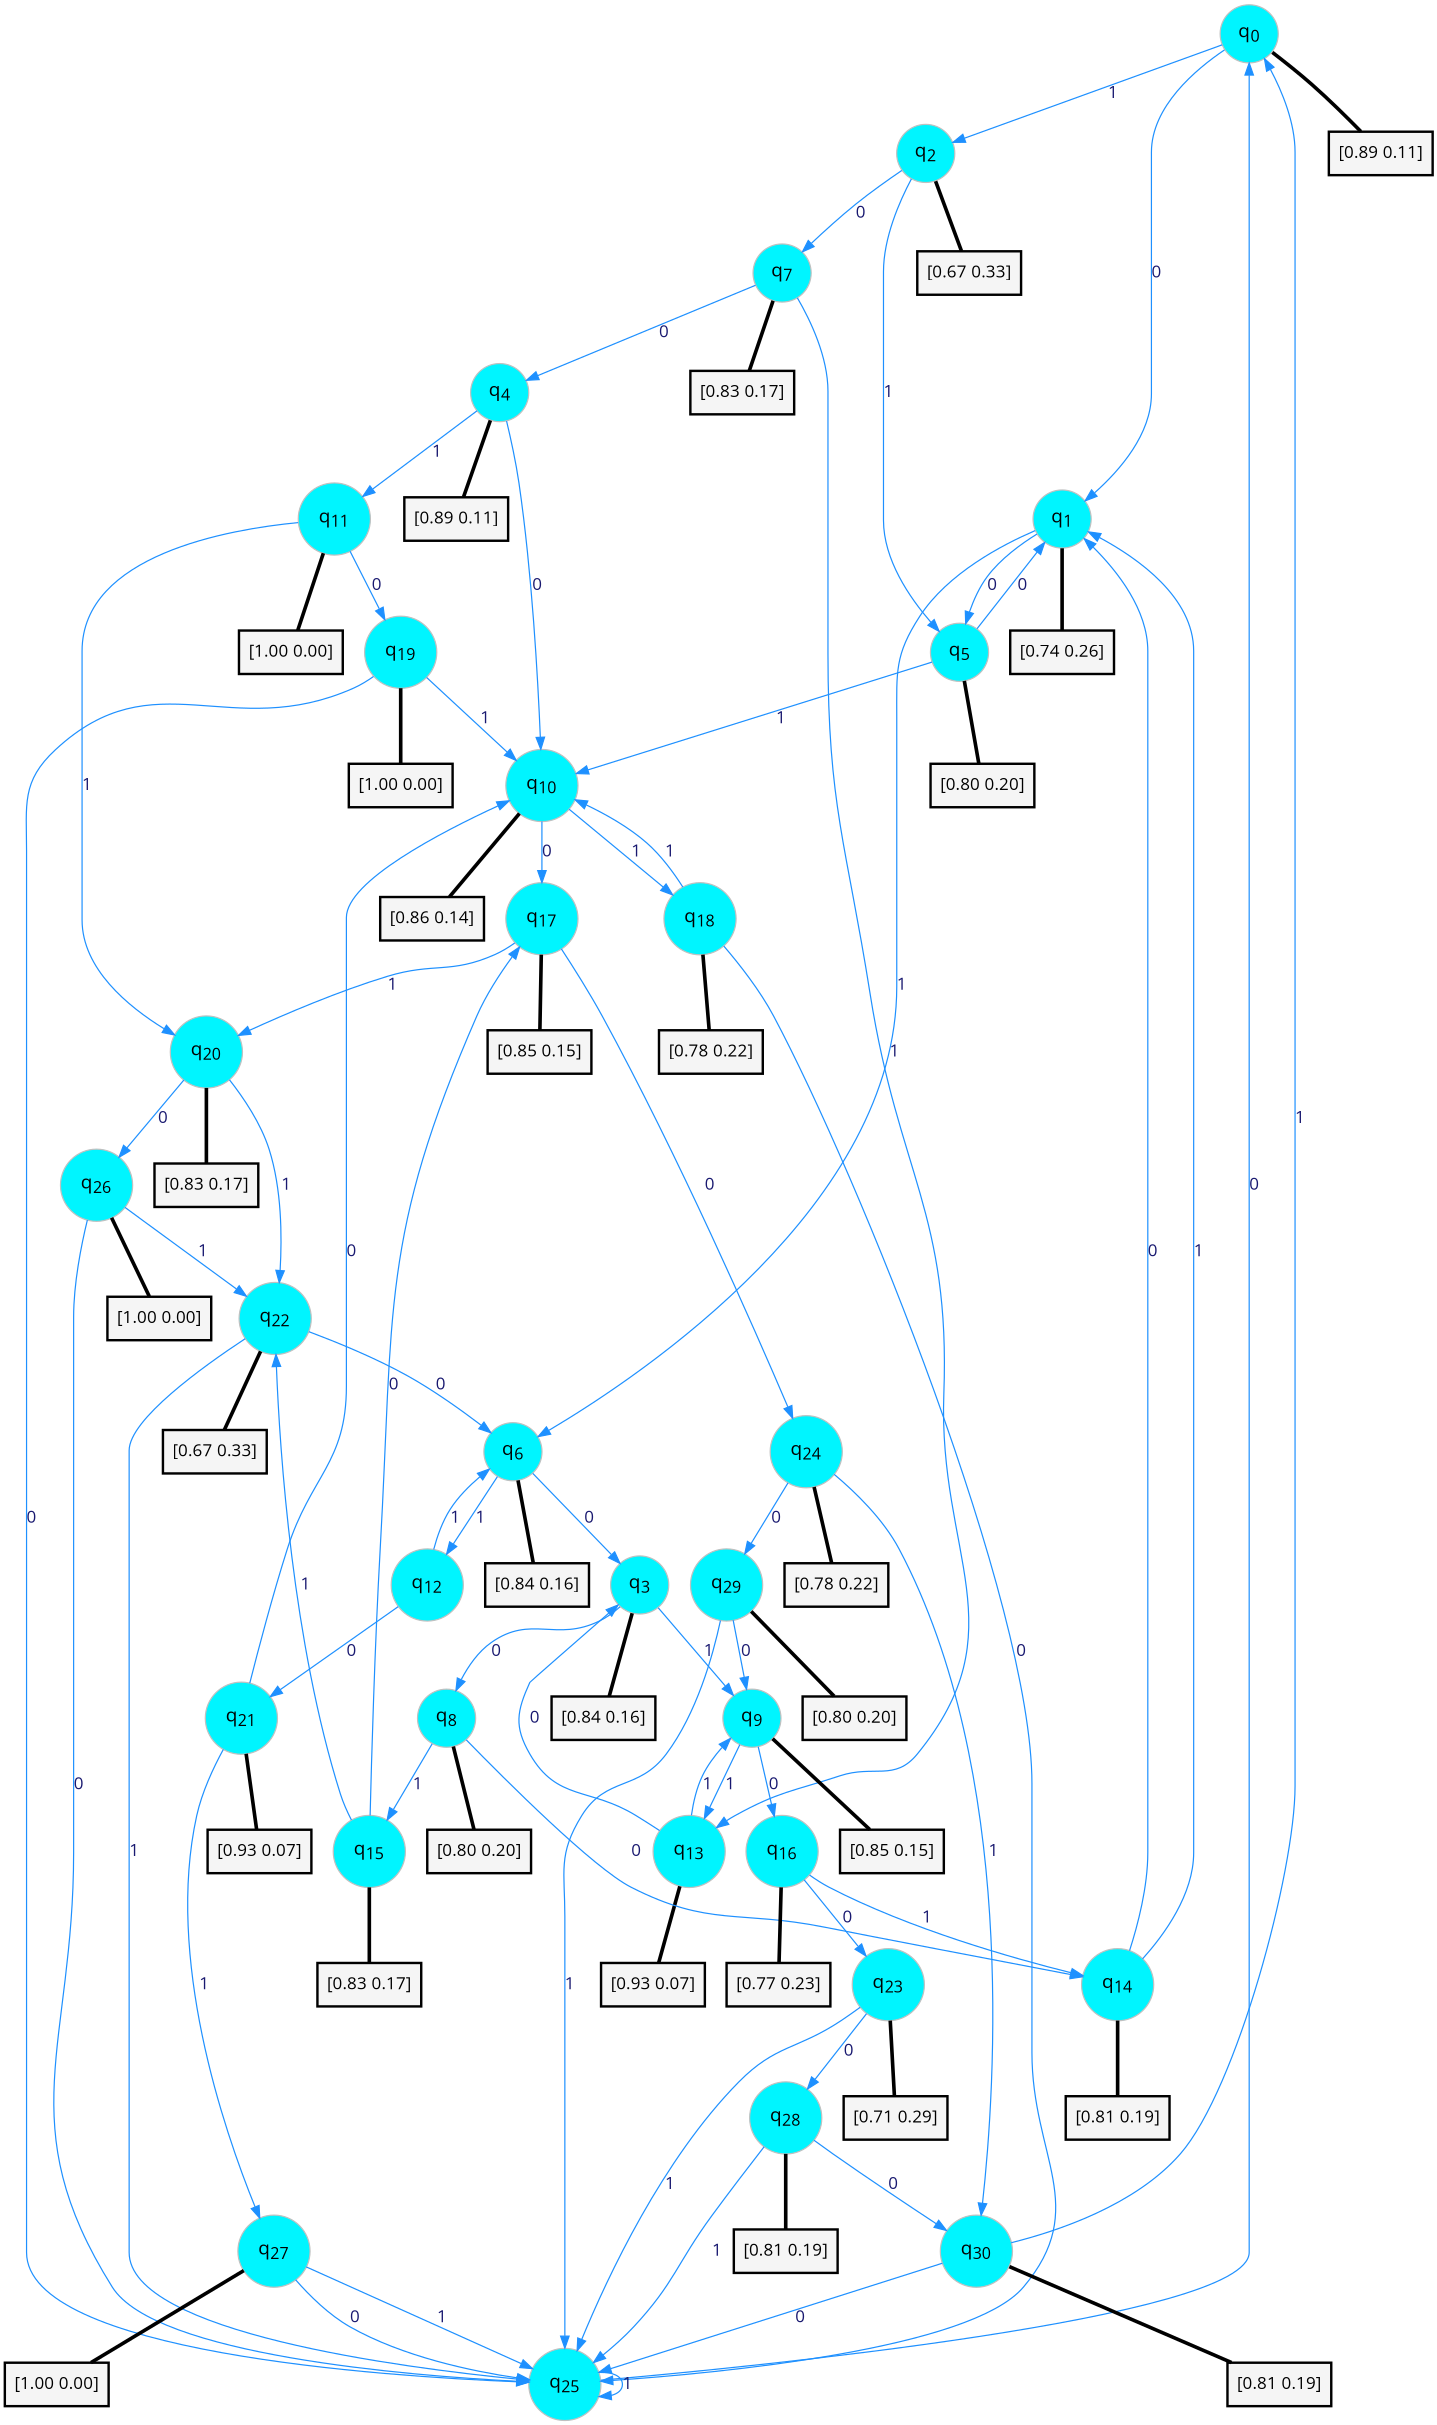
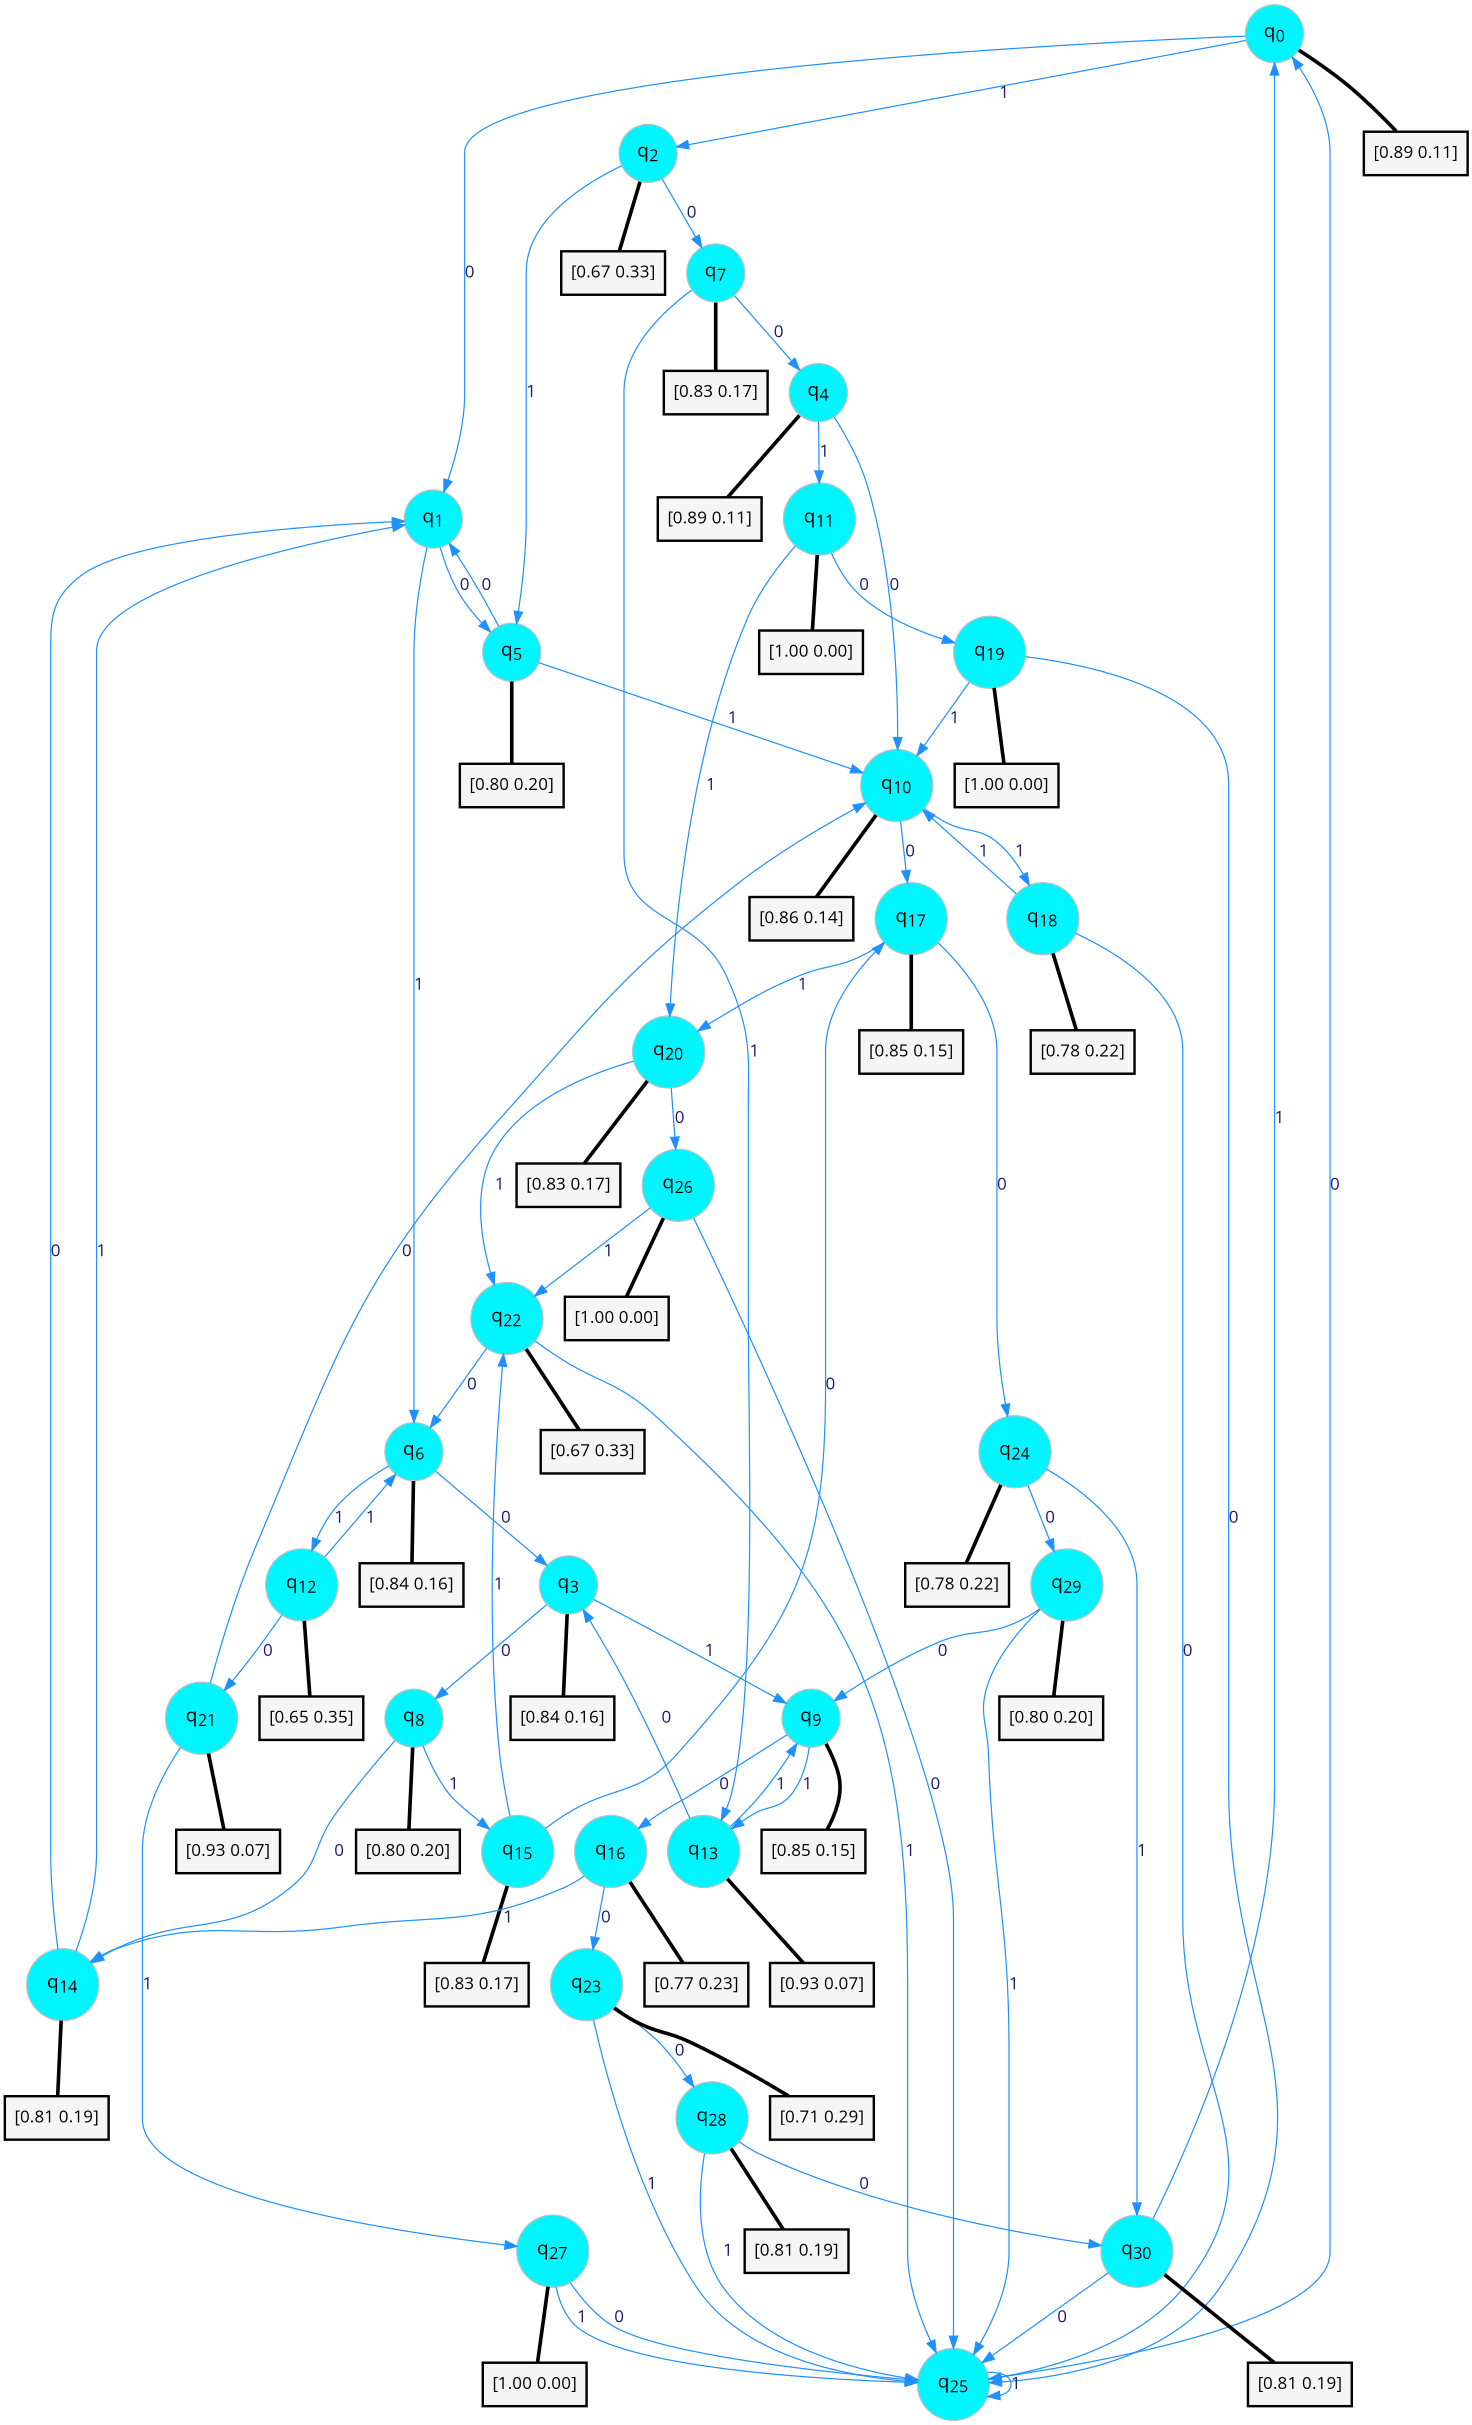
(1062, 652) -> none
none -> (311, 1718)
